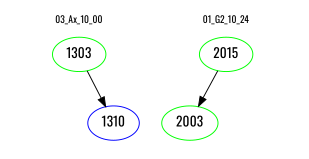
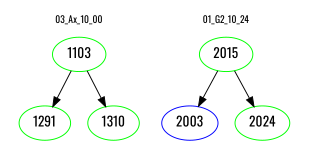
(79, 54) -> (79, 54)
none -> (45, 123)
(114, 123) -> (114, 123)
(190, 123) -> (190, 123)
none -> (262, 123)
